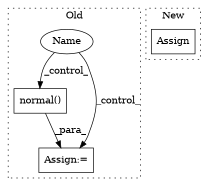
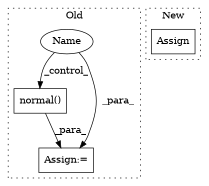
(118, 101) -> (118, 101)
